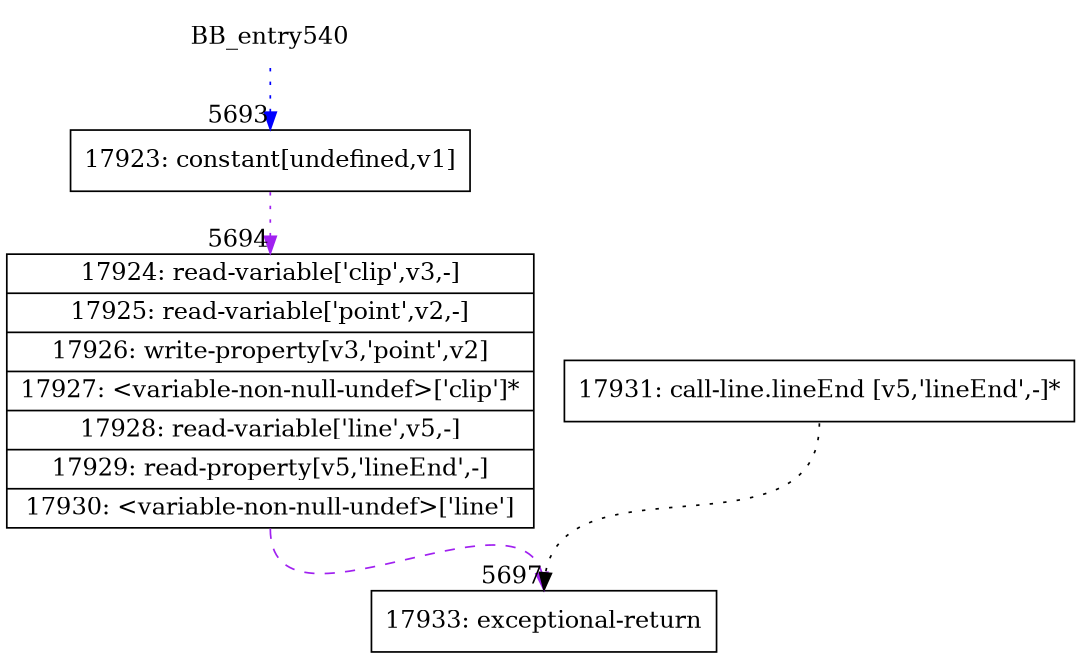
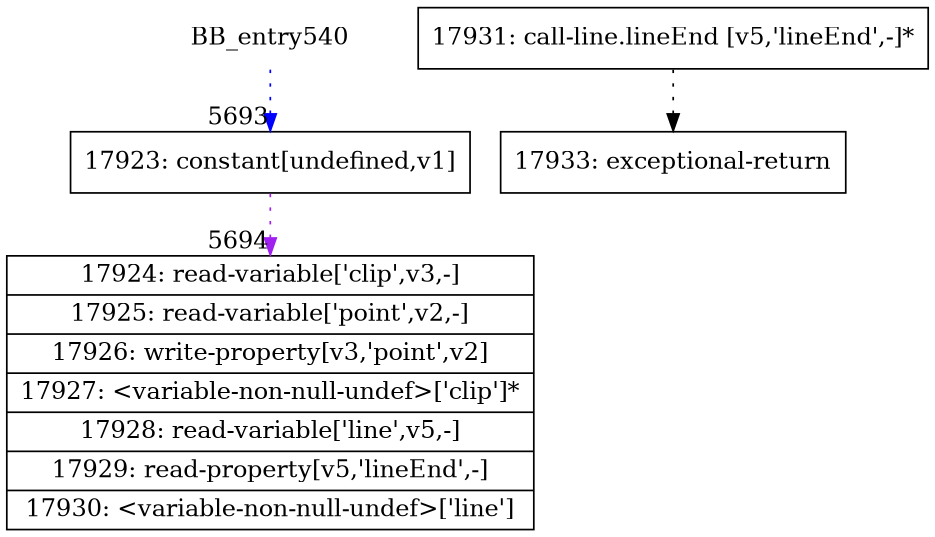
(399, 561) -> none
